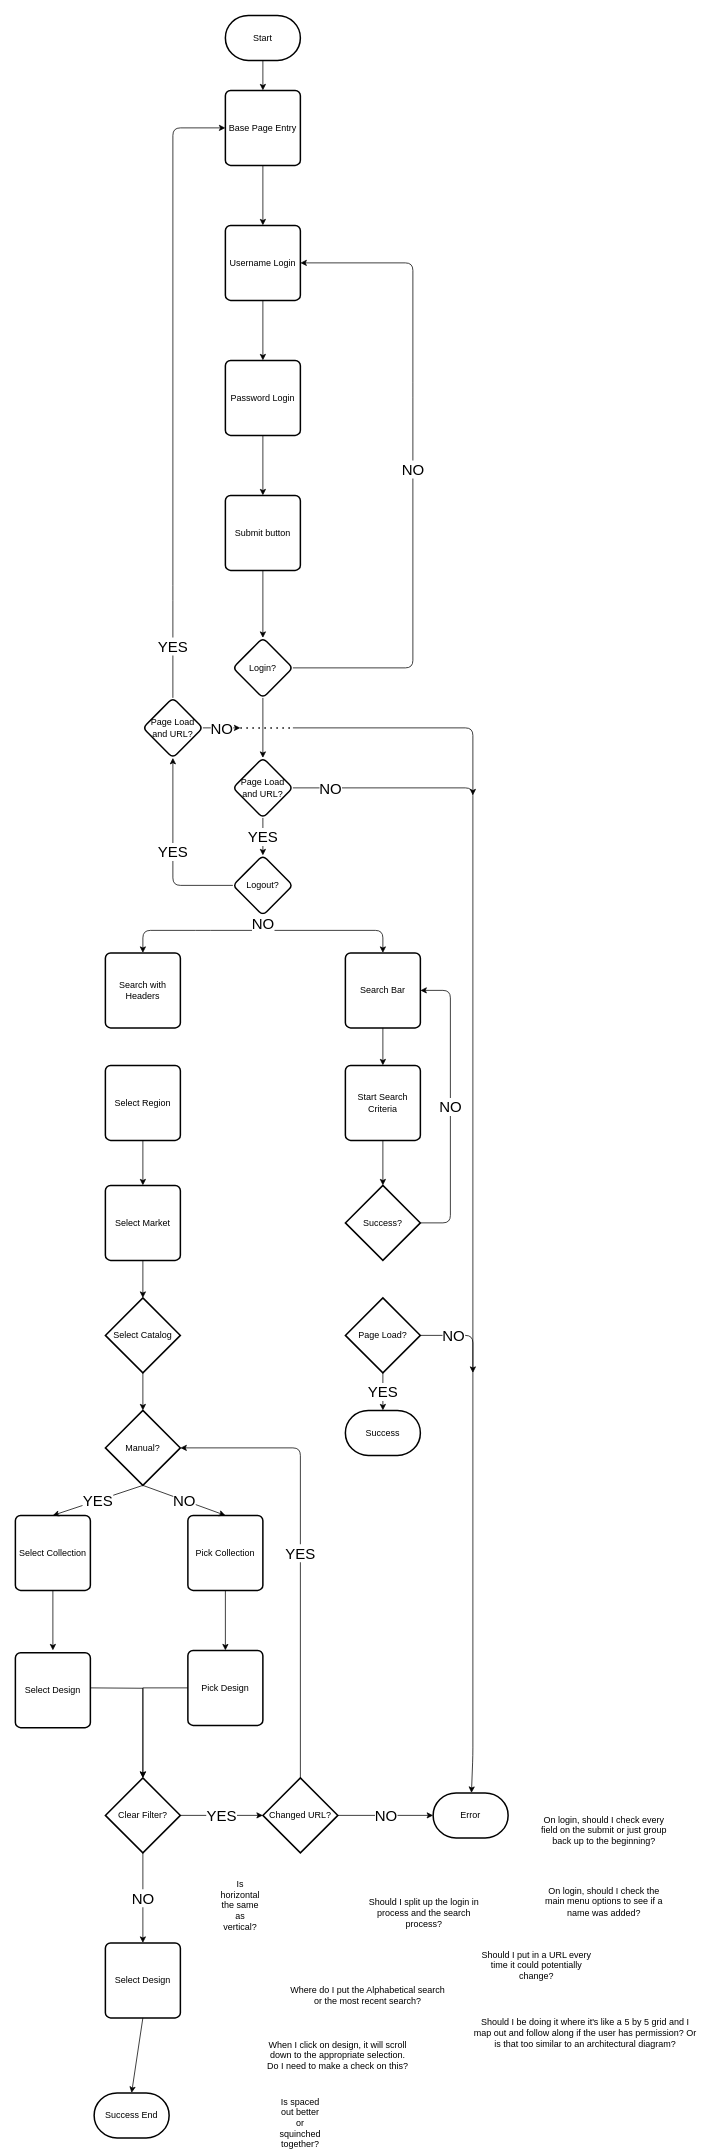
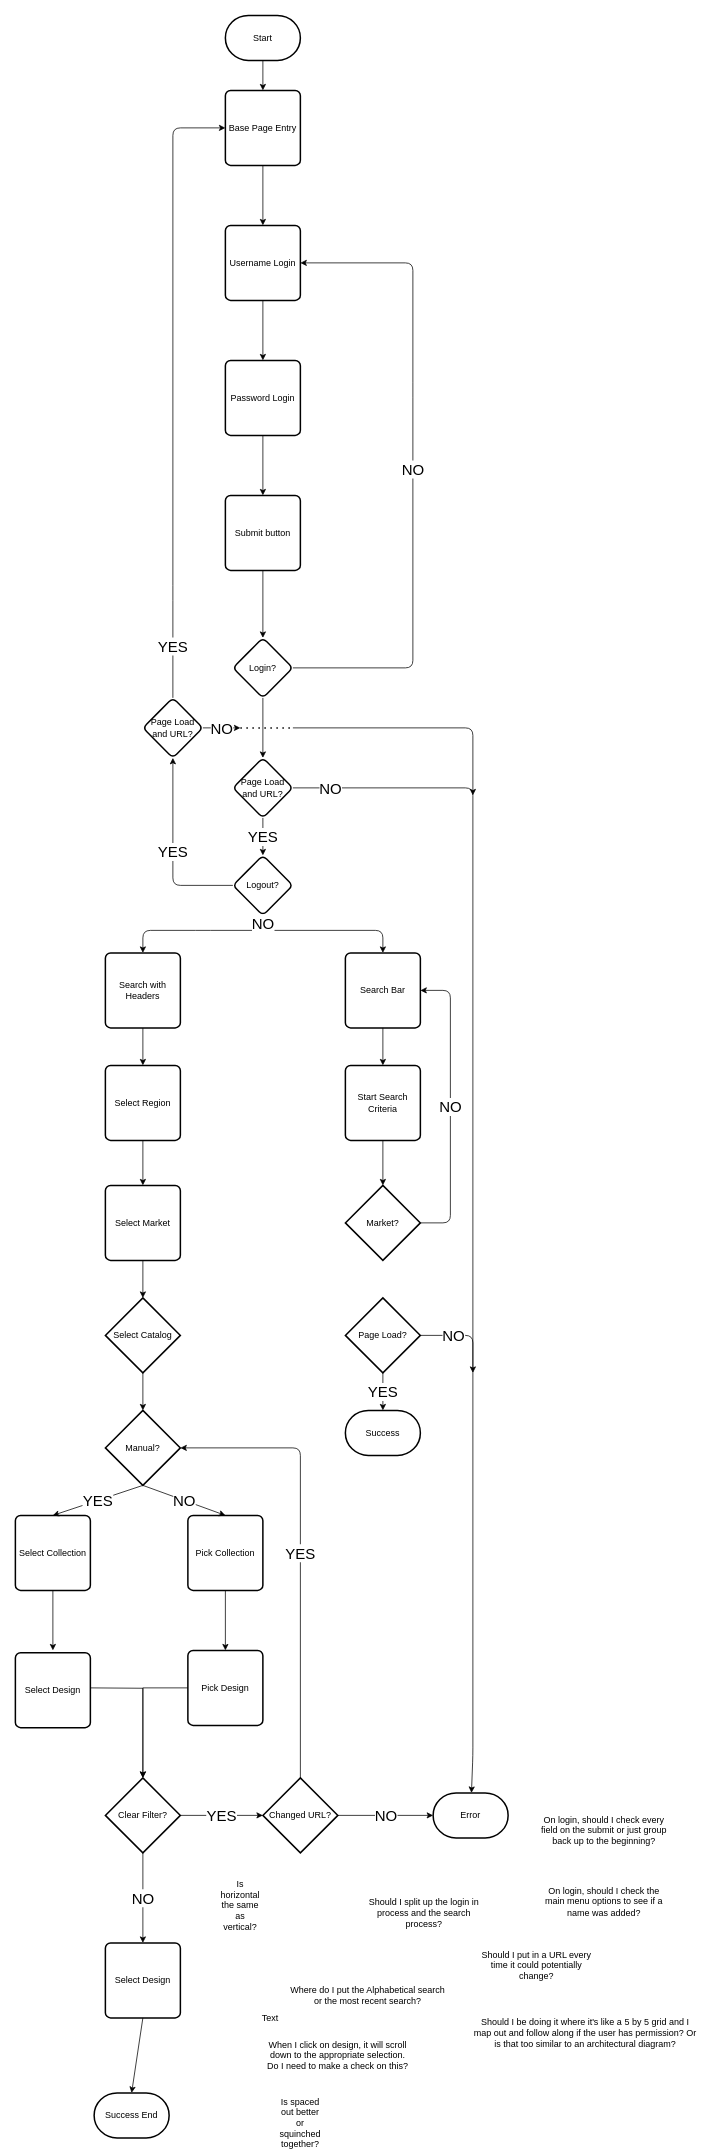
none -> (143, 1059)
(383, 1223) -> (383, 1223)
none -> (270, 2018)
